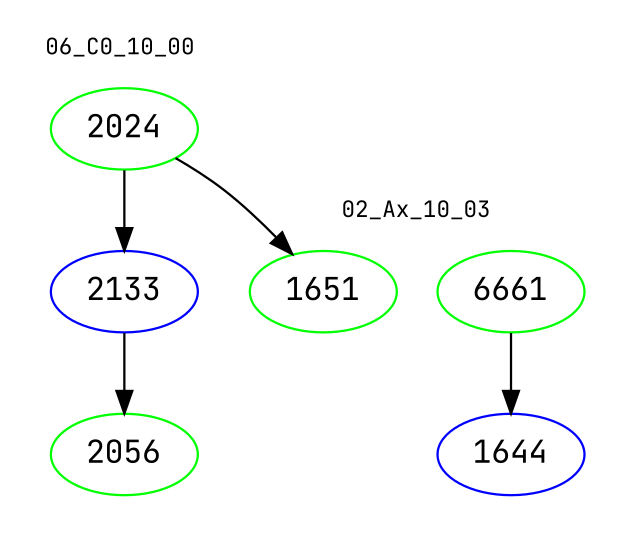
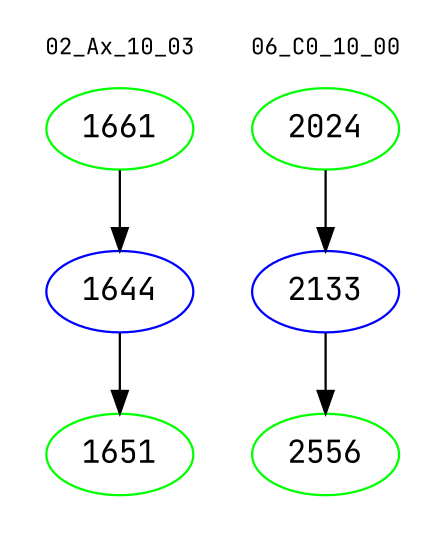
(248, 211) -> (120, 362)
(511, 292) -> (120, 129)
(124, 454) -> (326, 454)
